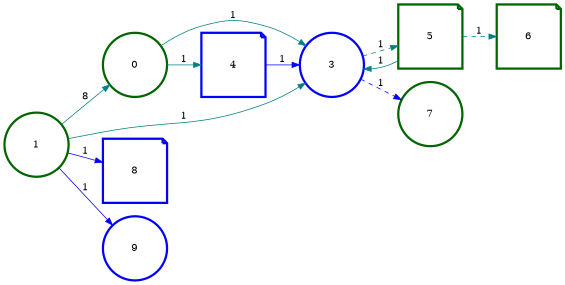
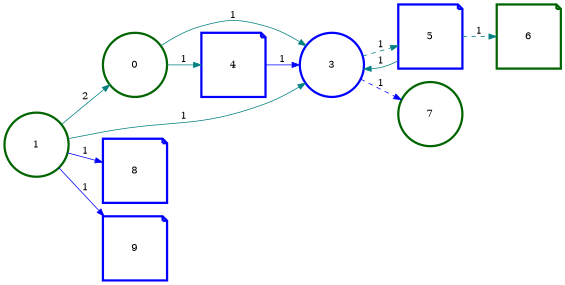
(430, 37) -> (430, 37)
(86, 97) -> (86, 97)
(135, 248) -> (135, 248)
